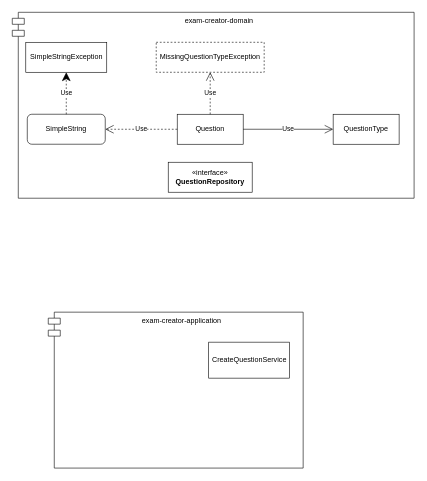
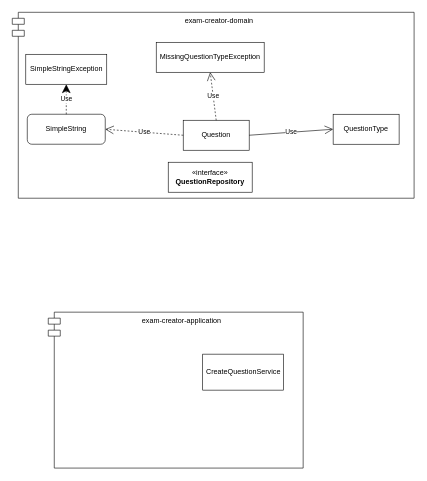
(66, 57) -> (66, 69)
(210, 57) -> (210, 57)
(210, 129) -> (216, 135)
(249, 360) -> (243, 372)
